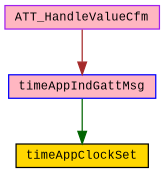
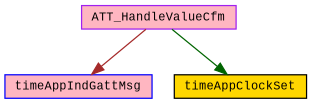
(82, 115) -> (195, 48)
